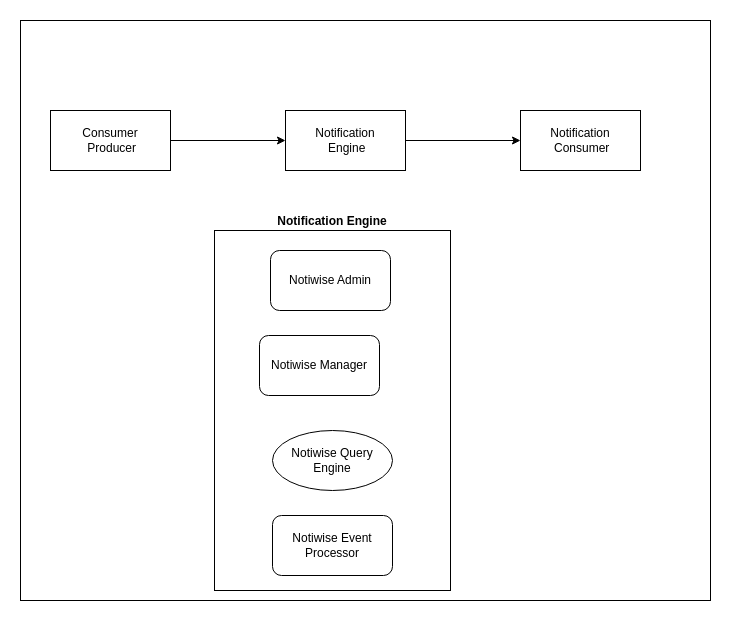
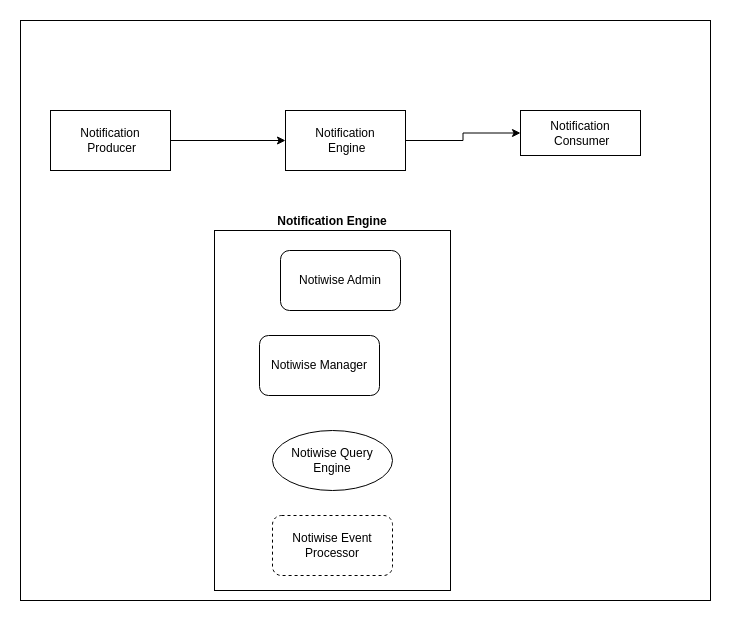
(111, 141) -> (111, 141)
(581, 141) -> (581, 133)
(331, 281) -> (341, 281)
(333, 546) -> (333, 546)
